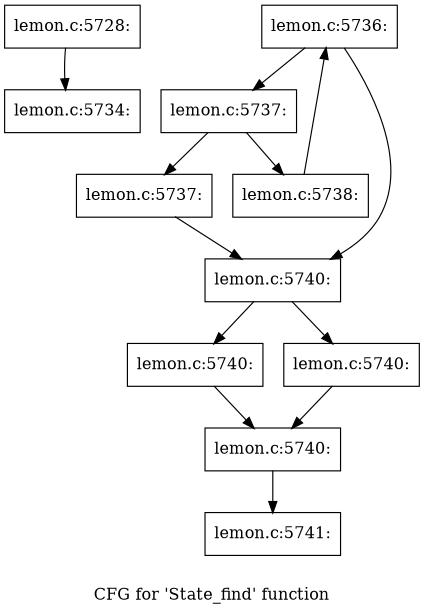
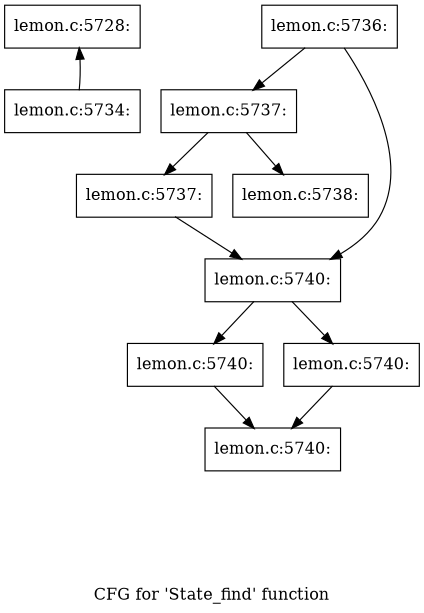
(65, 63) -> (80, 75)
(314, 117) -> none
(273, 534) -> none
